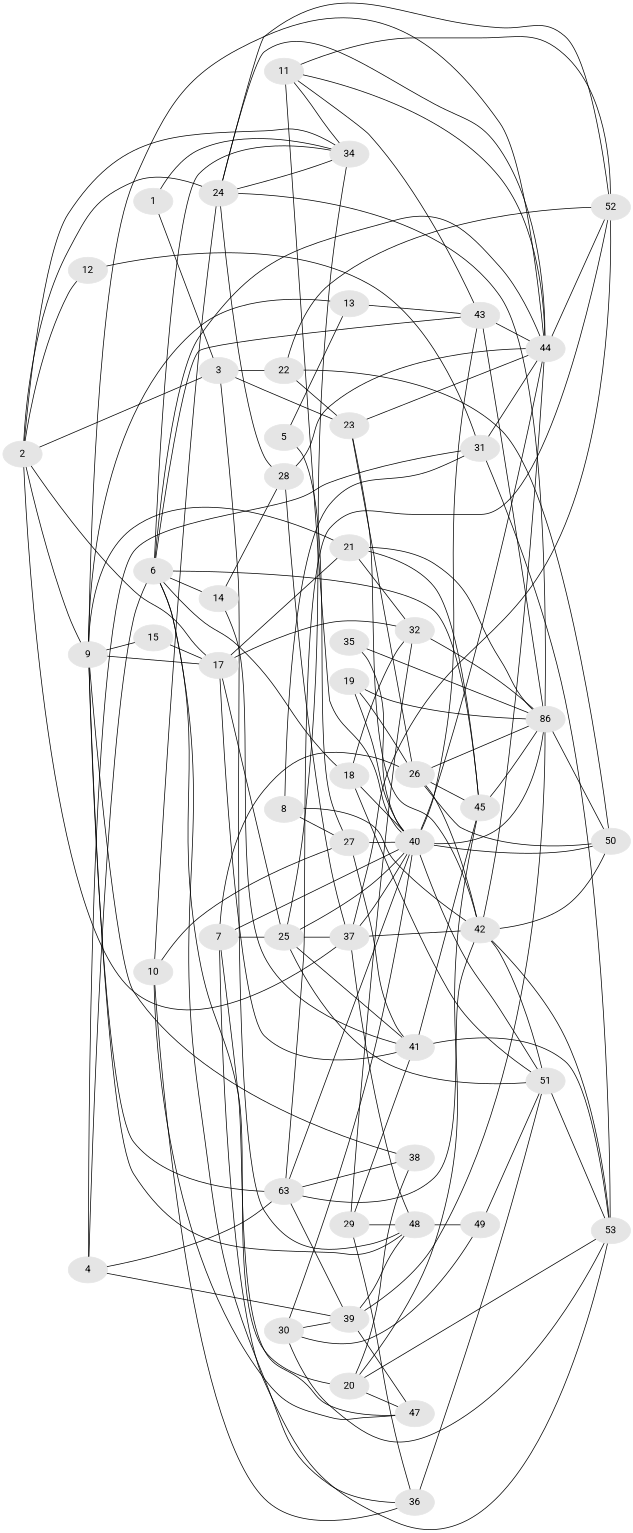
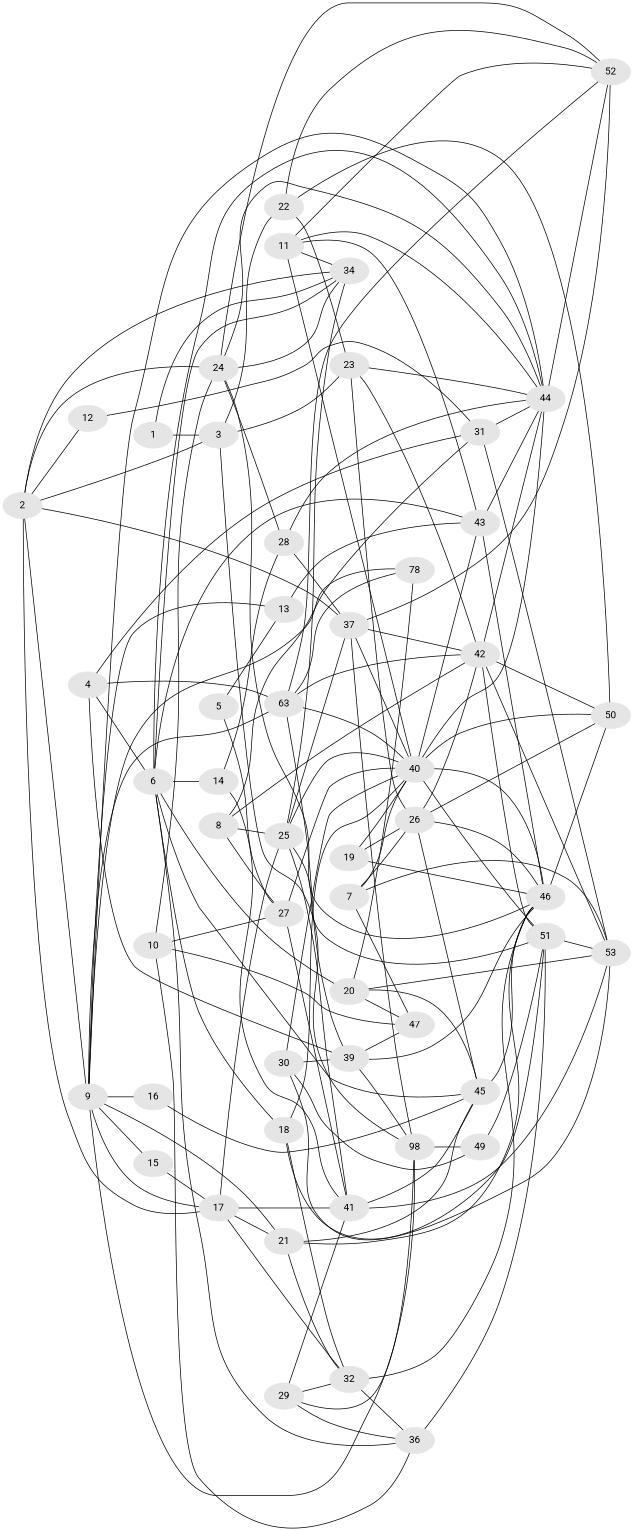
(349, 642) -> none
(546, 719) -> (546, 897)
(251, 937) -> (253, 831)
none -> (153, 1097)
(415, 1158) -> (415, 570)
(415, 1225) -> (415, 1147)
none -> (382, 1410)
